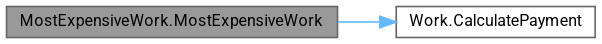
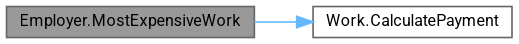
(172, 22) -> (130, 22)
